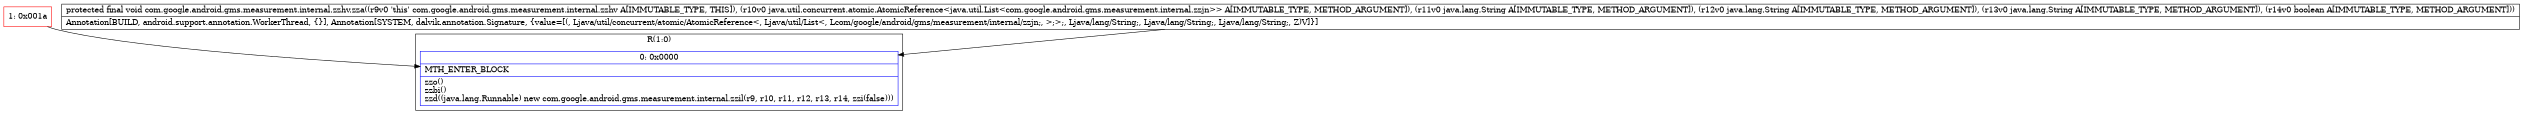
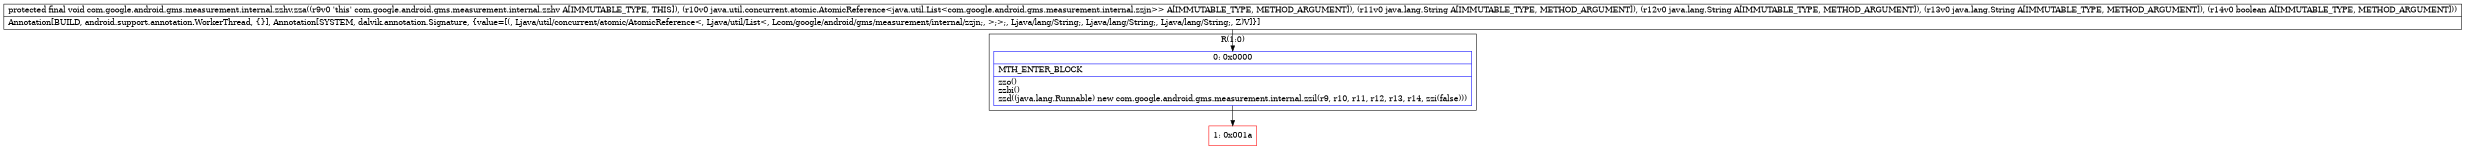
(230, 53) -> (1233, 114)
